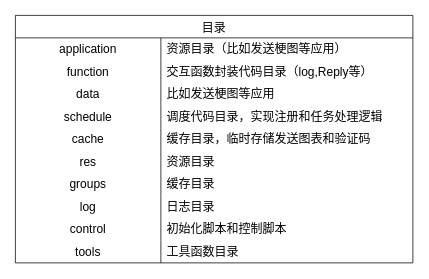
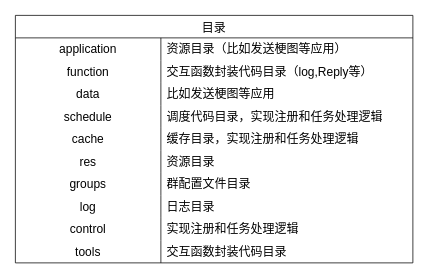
(269, 139) -> (263, 139)
(191, 184) -> (209, 184)
(227, 229) -> (233, 229)
(203, 252) -> (227, 252)
